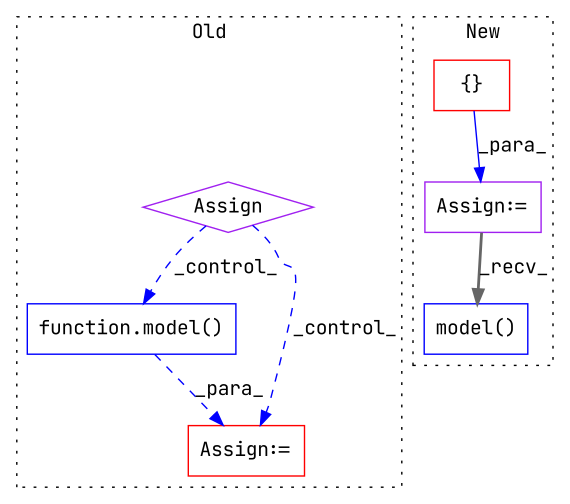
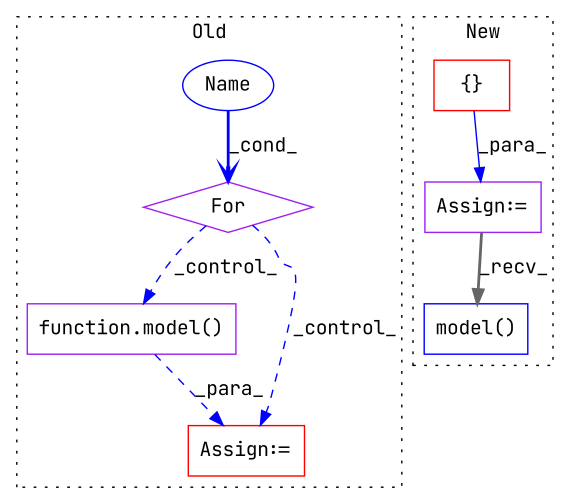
none -> (228, 85)
(228, 207) -> (228, 207)
(132, 329) -> (132, 329)
